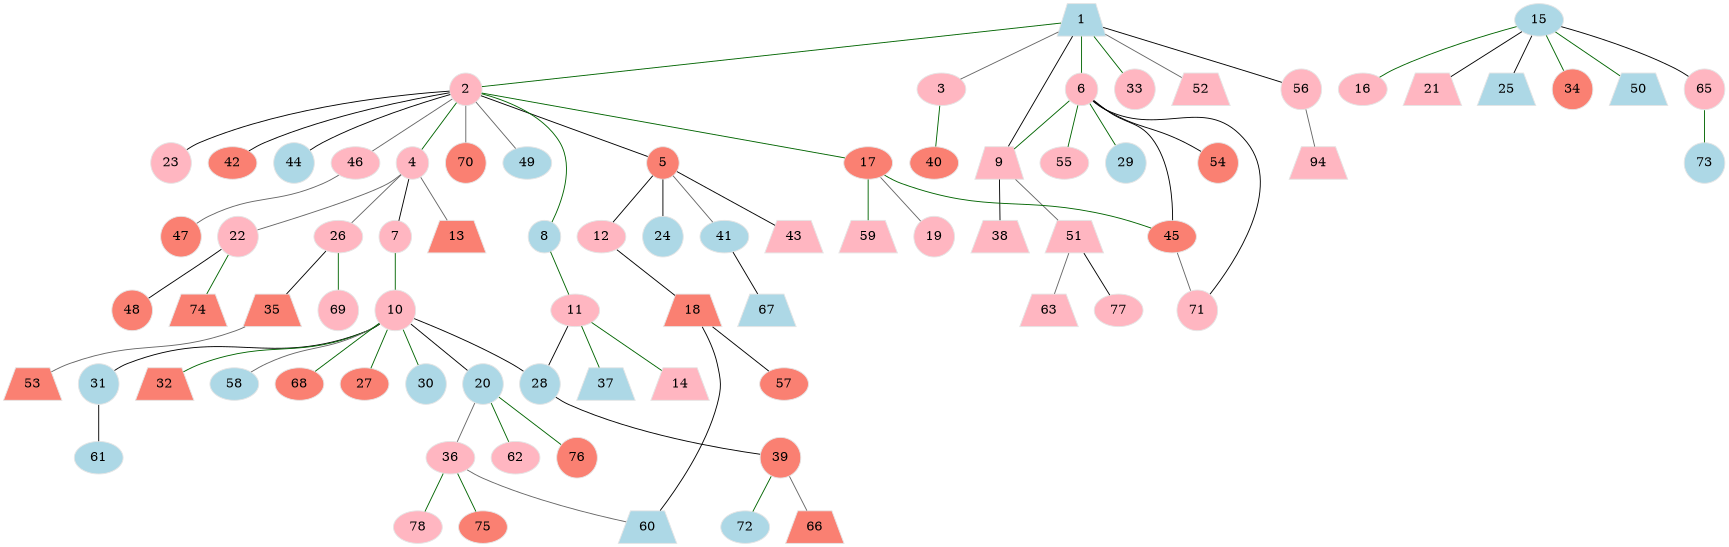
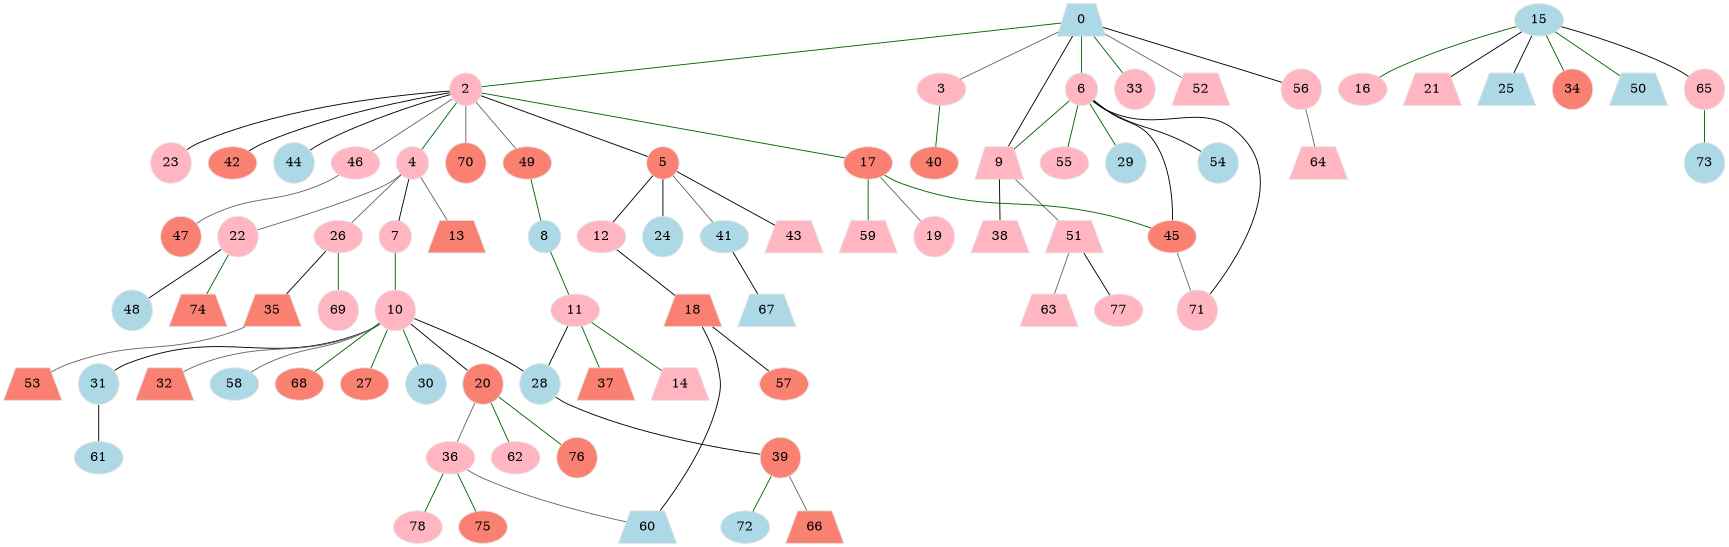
(1082, 20) -> (1082, 20)
(557, 138) -> (536, 200)
(527, 163) -> (527, 163)
(1218, 163) -> (1218, 163)
(1318, 163) -> (1318, 163)
(132, 310) -> (132, 310)
(241, 353) -> (241, 353)
(483, 384) -> (483, 384)
(606, 384) -> (606, 384)
